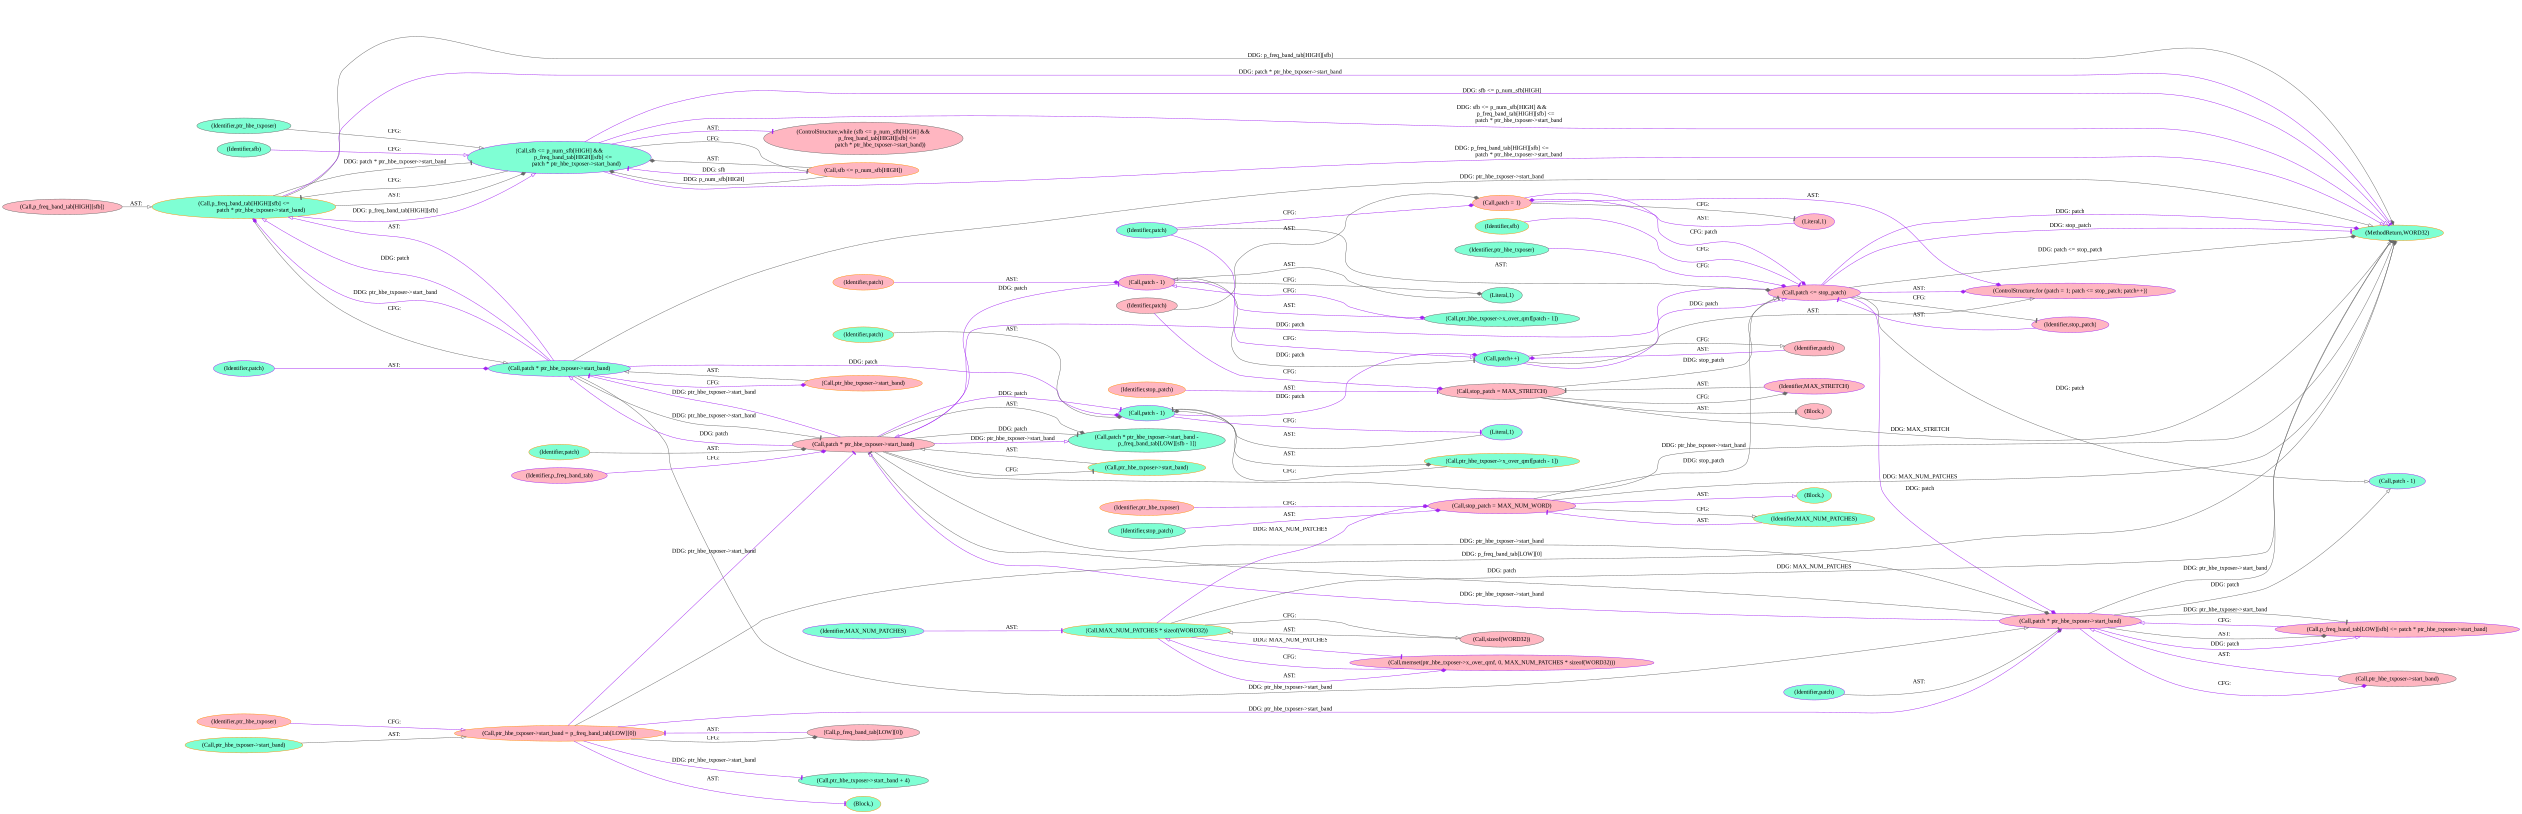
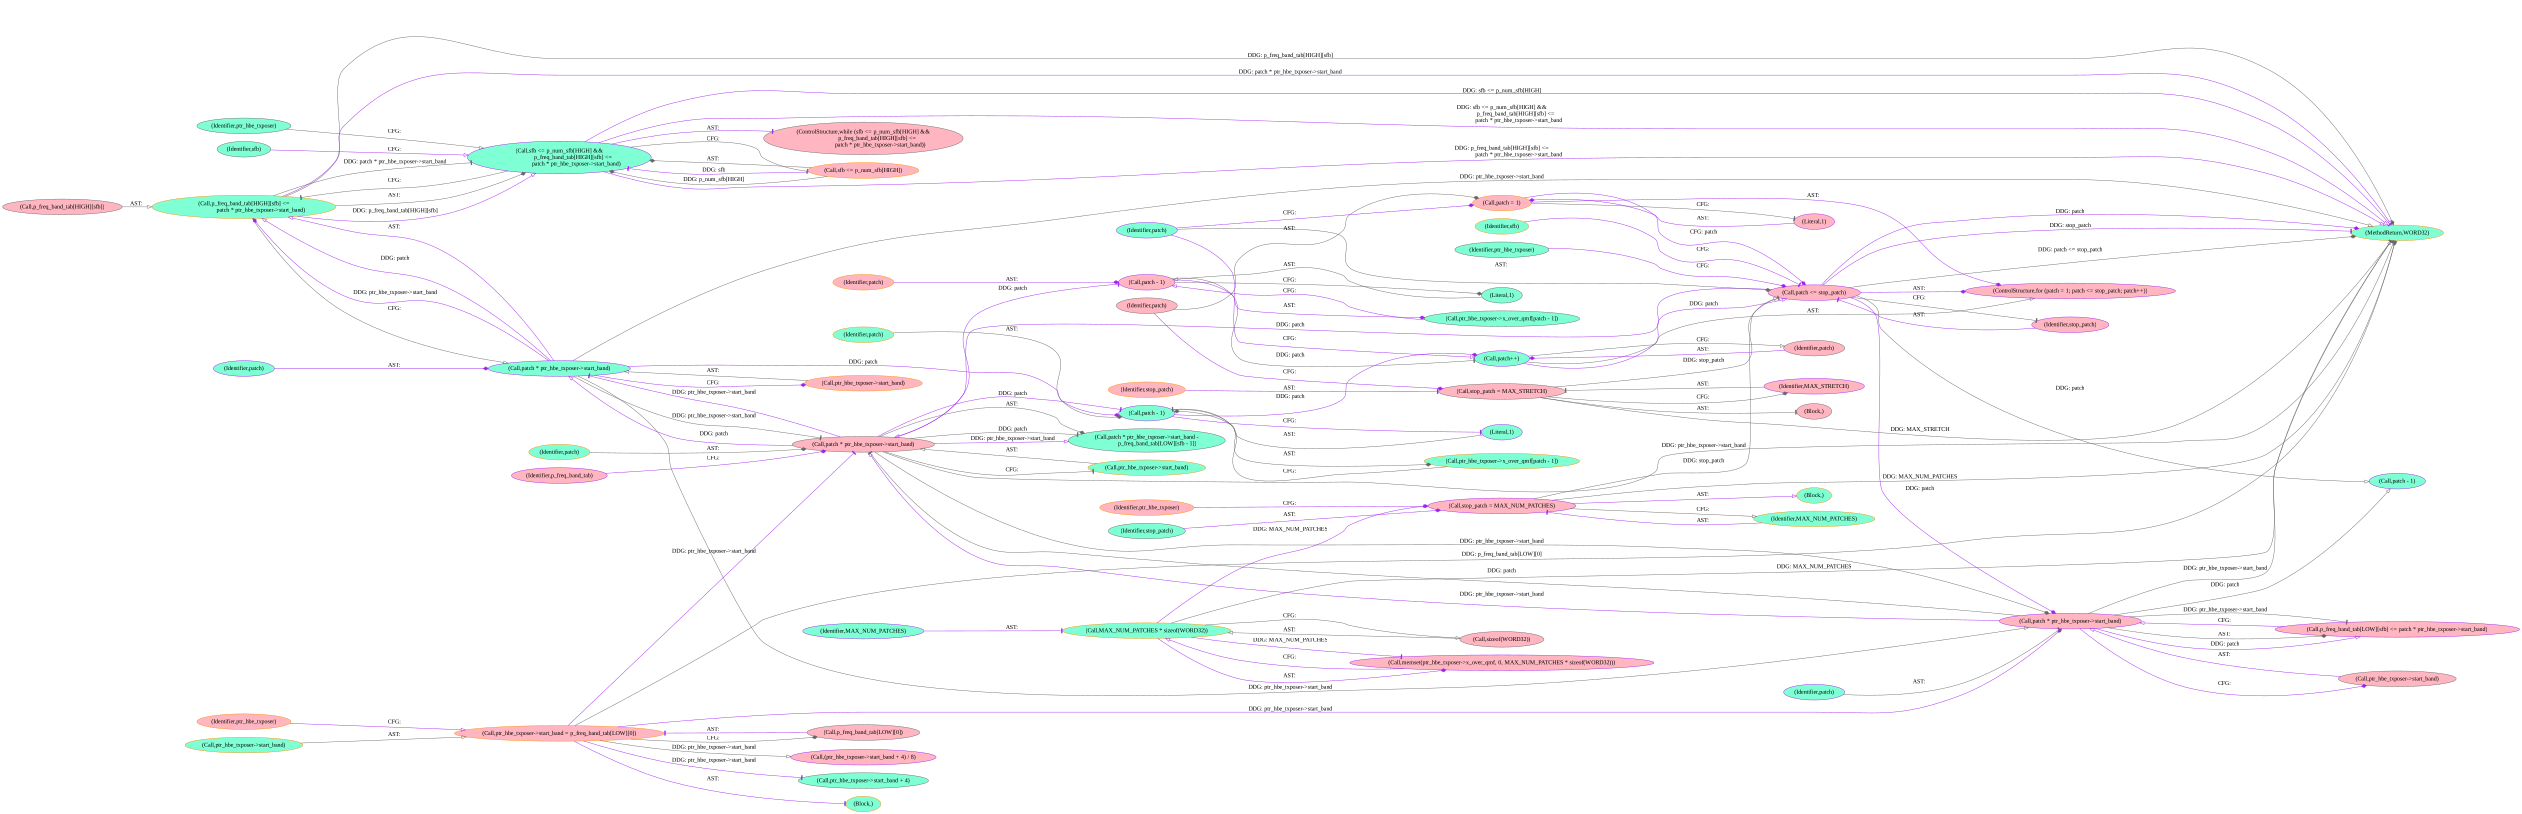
(1502, 506) -> (1502, 506)
none -> (863, 757)
